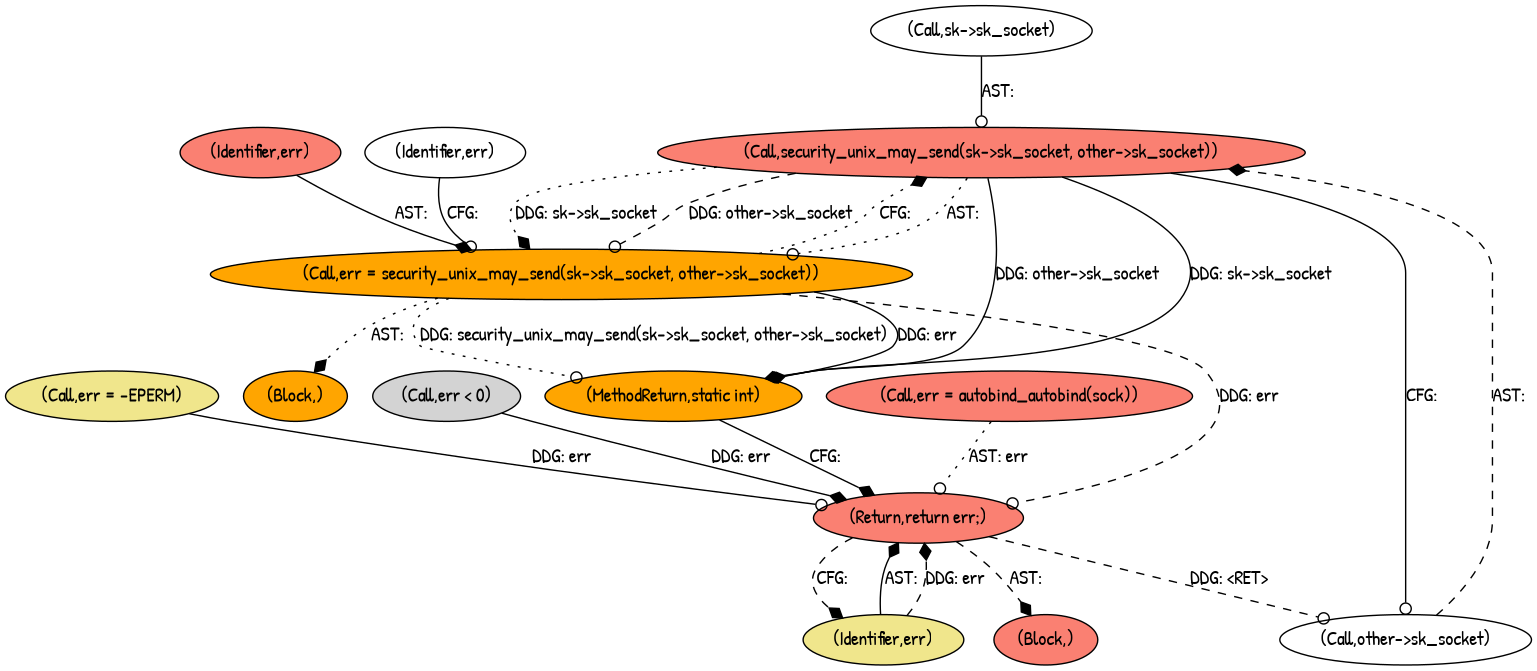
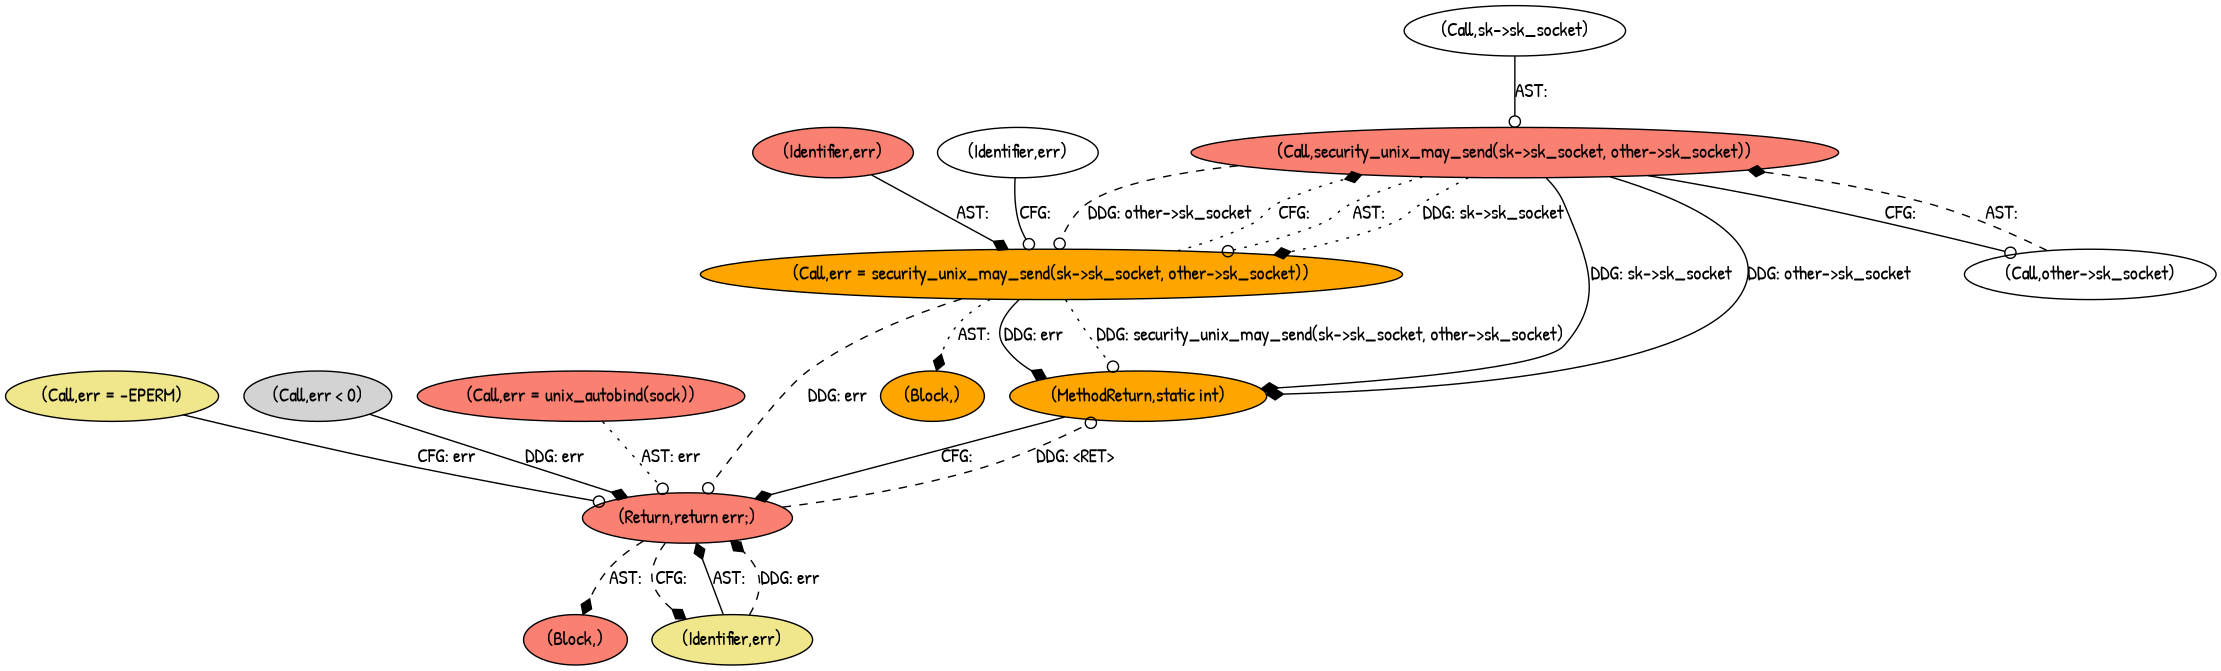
(1009, 396) -> (581, 396)
(562, 457) -> (447, 457)
(1154, 577) -> (938, 480)
